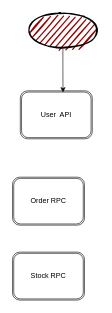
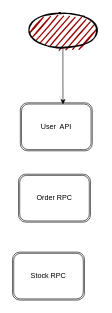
(56, 115) -> (56, 127)
(48, 201) -> (54, 198)
